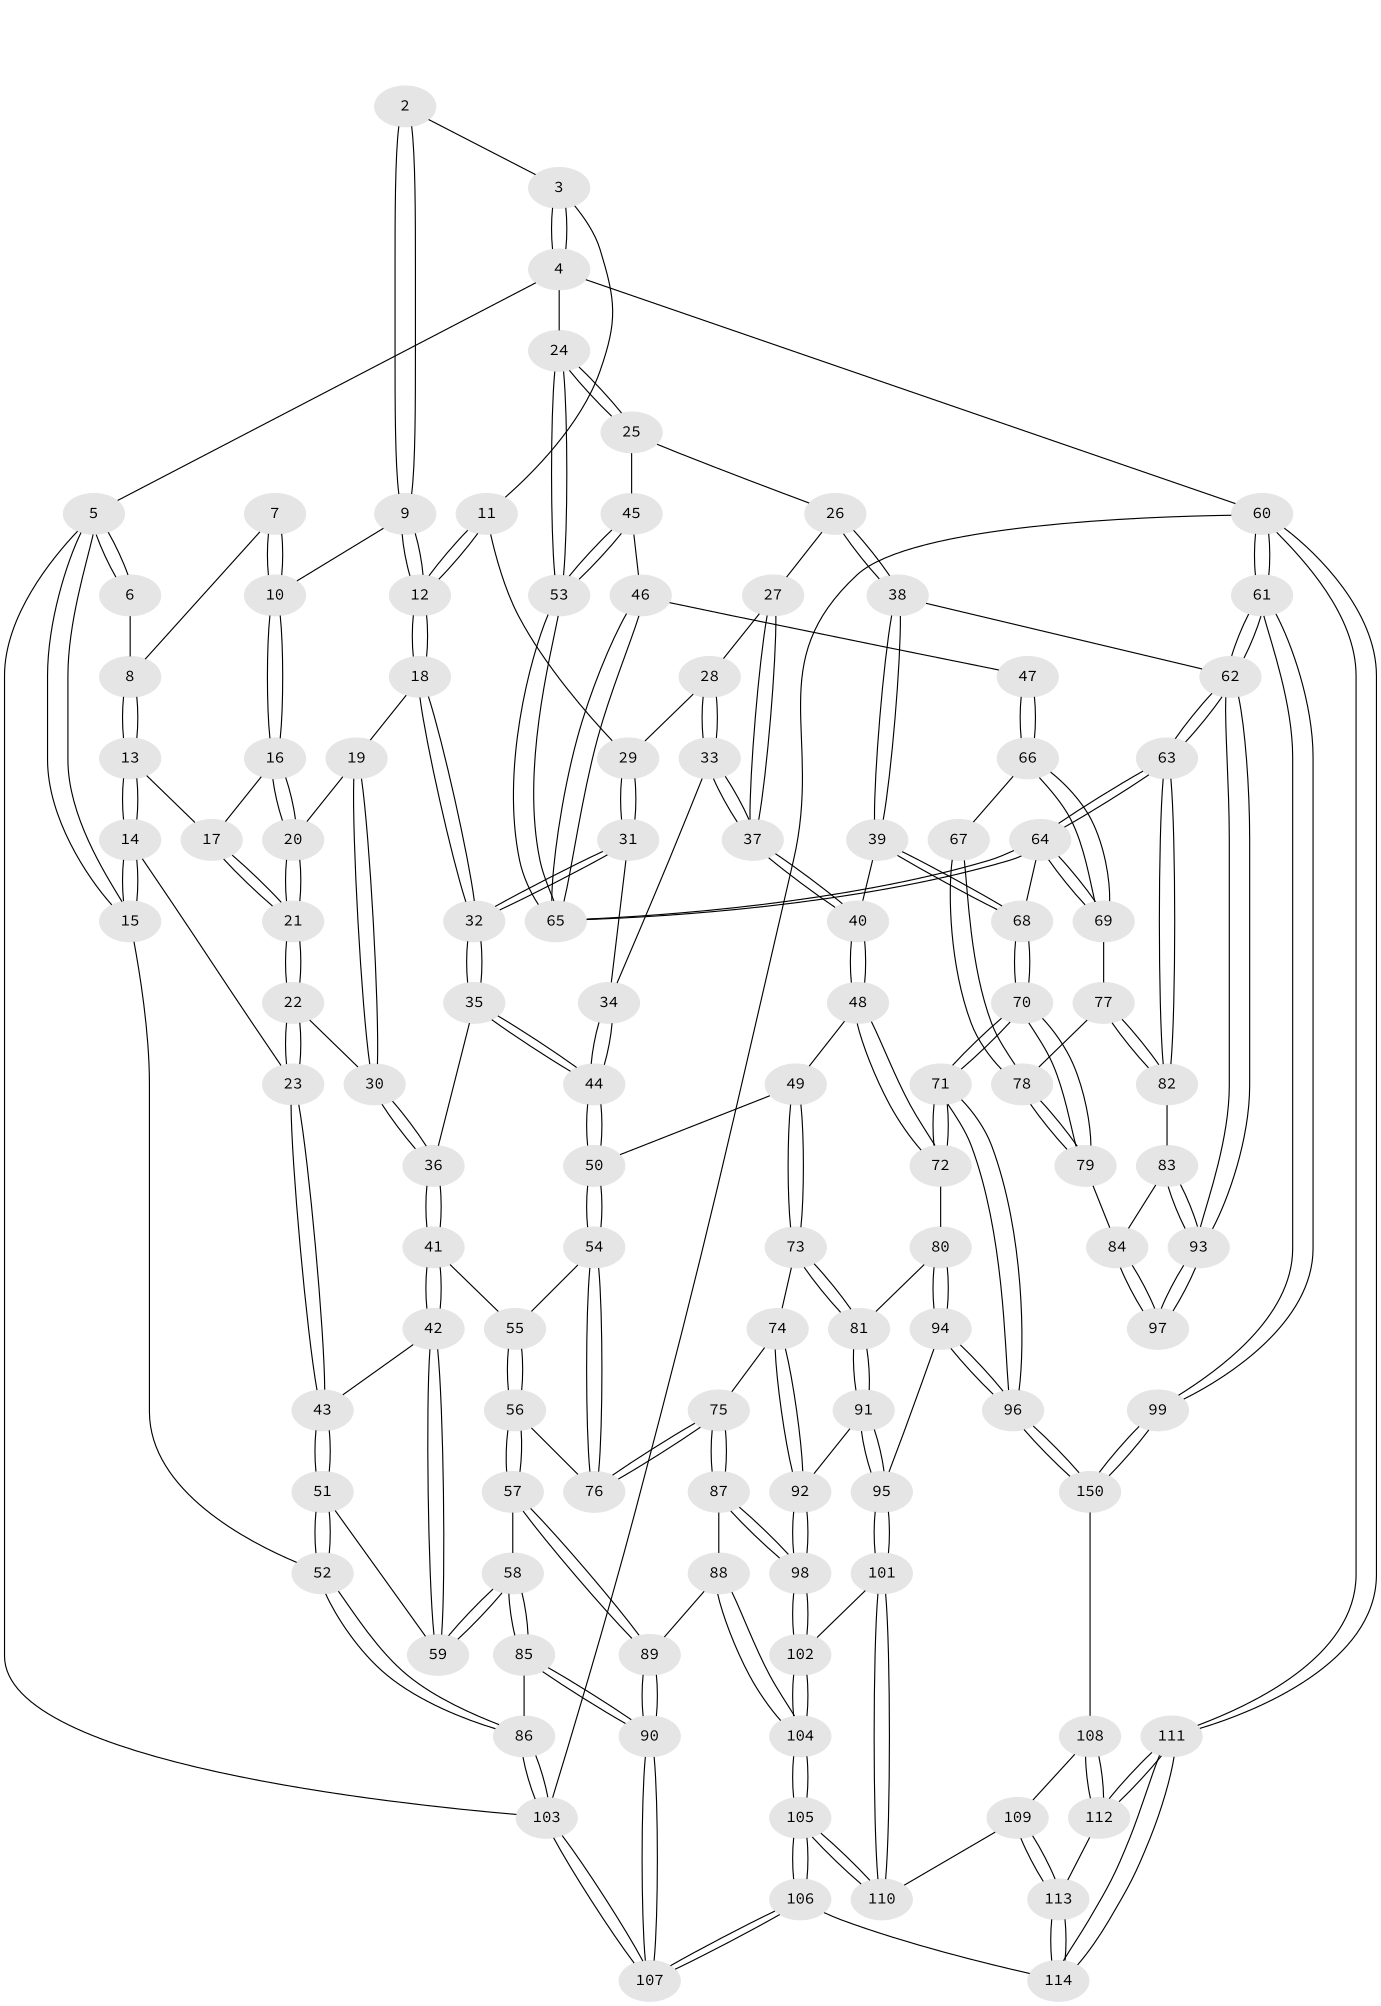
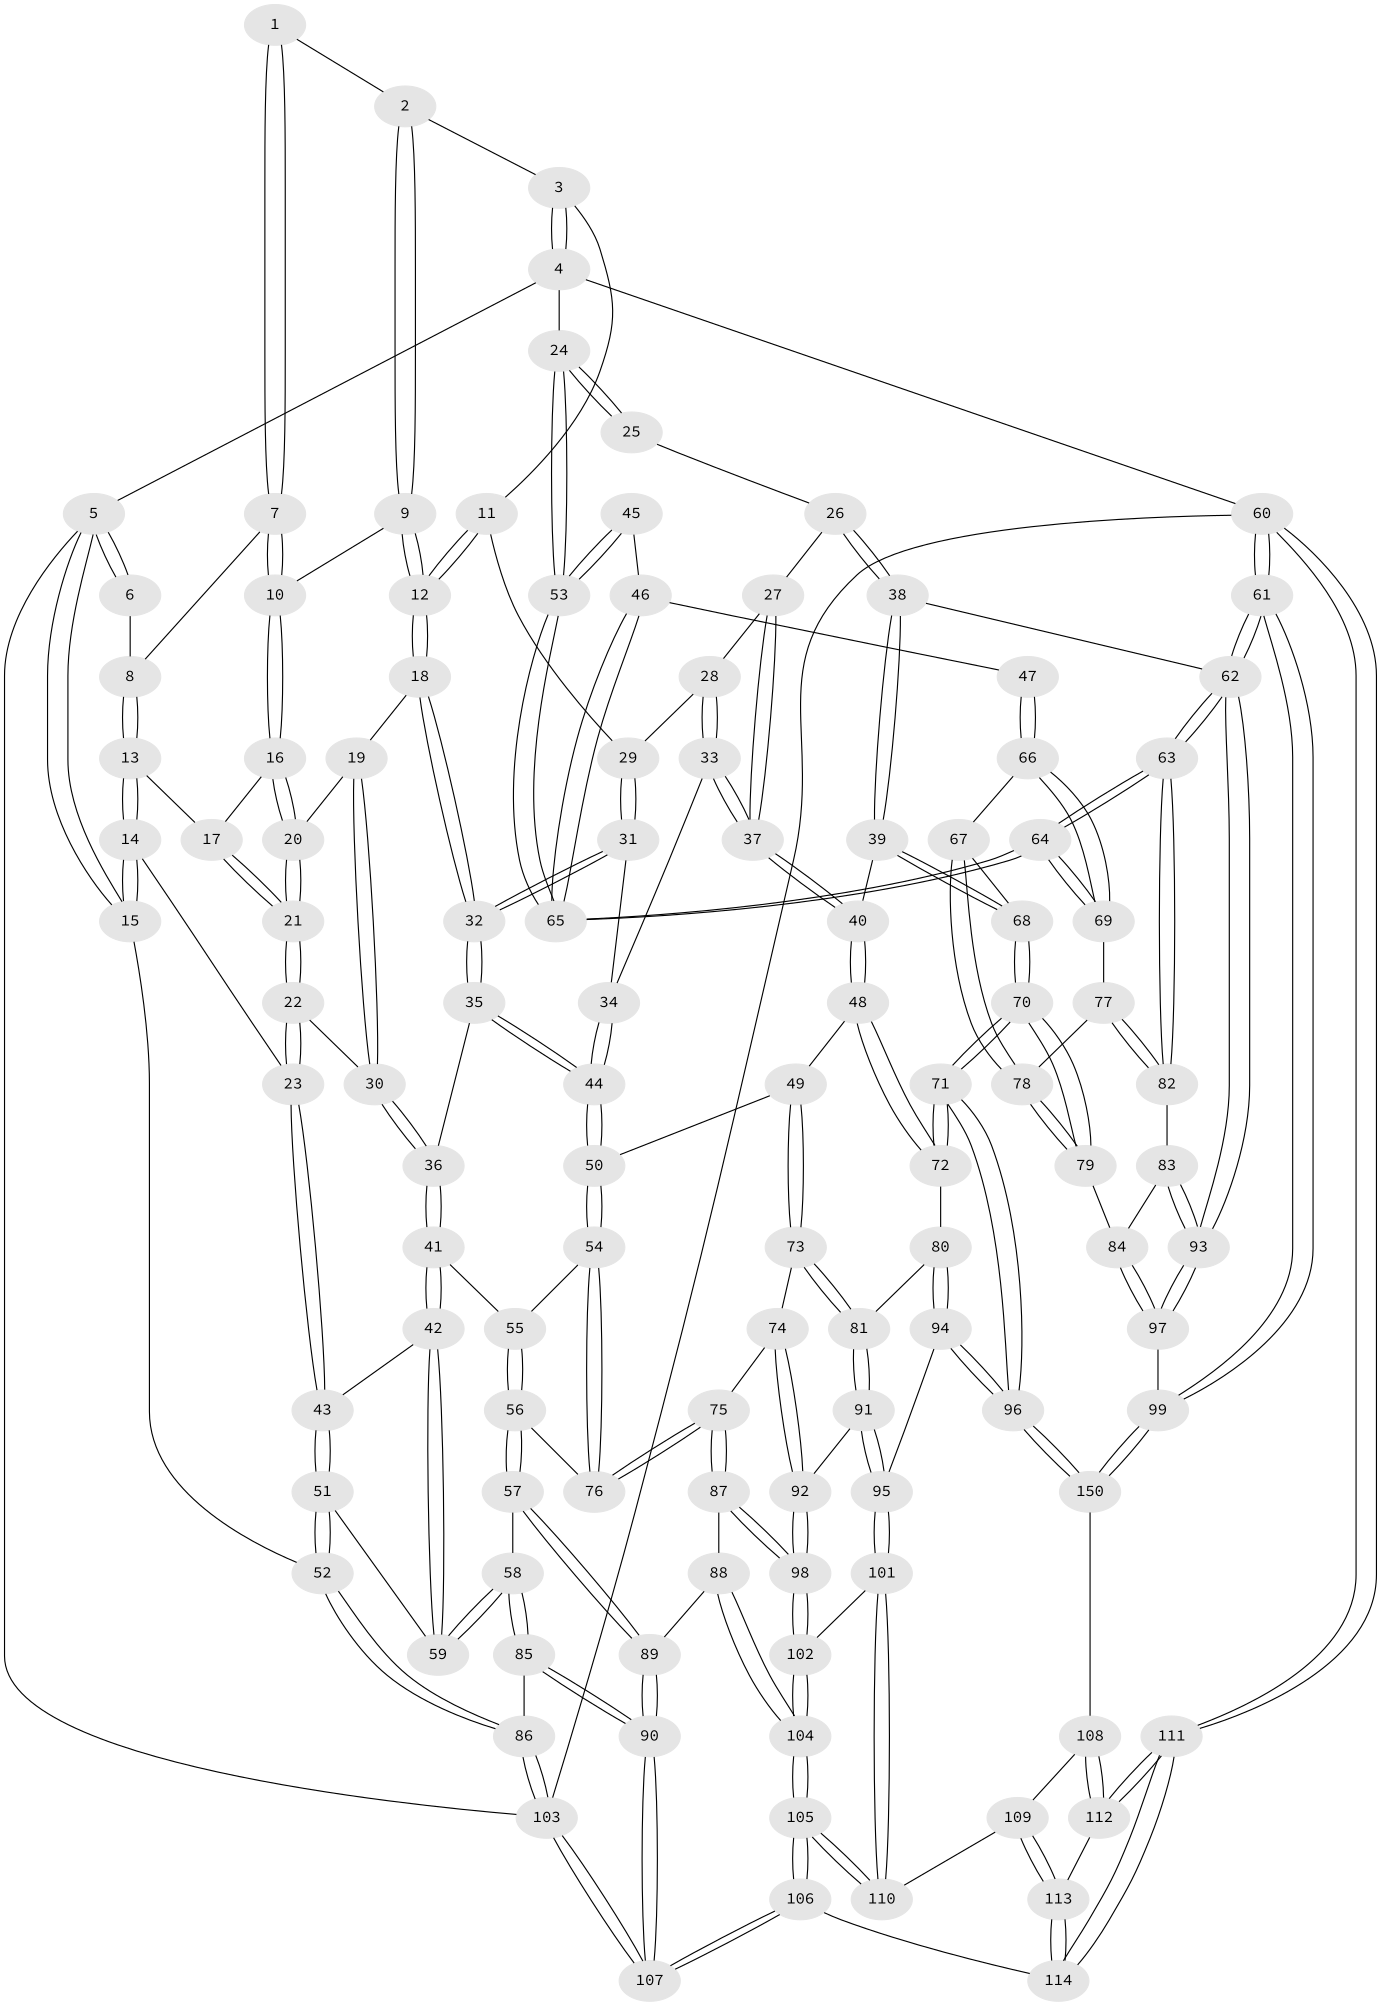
none -> (275, 25)
(632, 473) -> none
(1031, 880) -> (990, 881)
none -> (1158, 1370)
